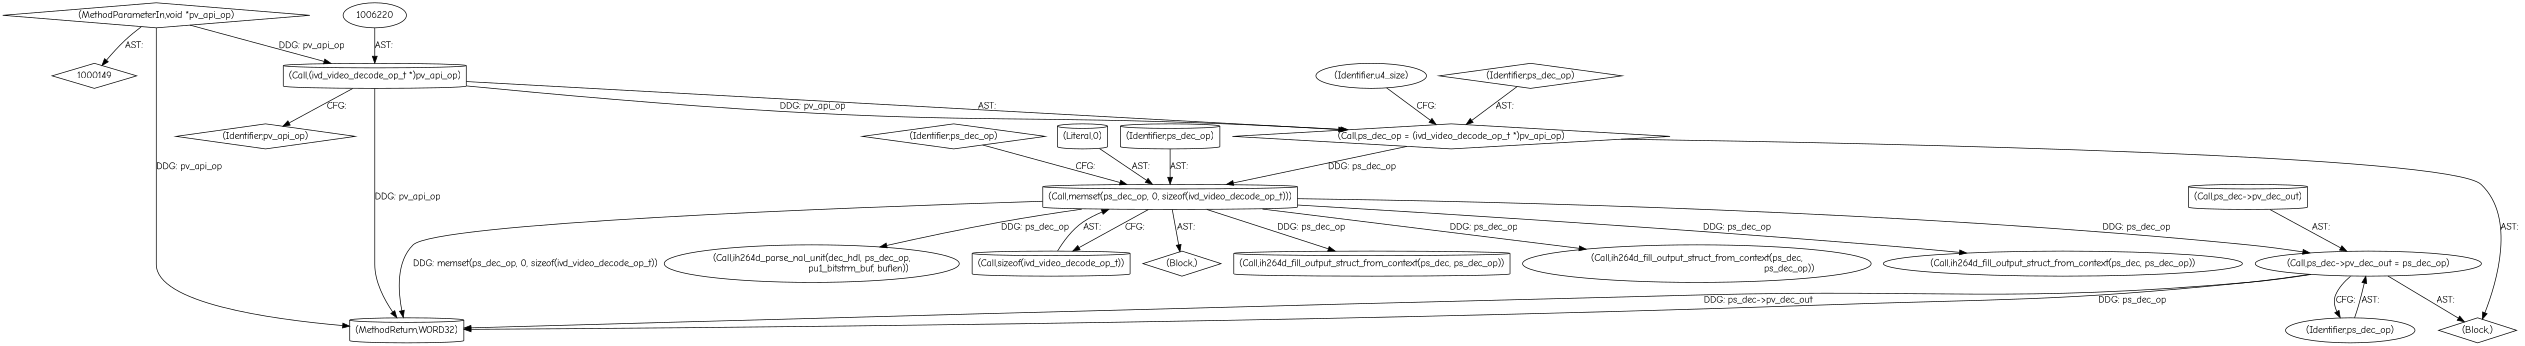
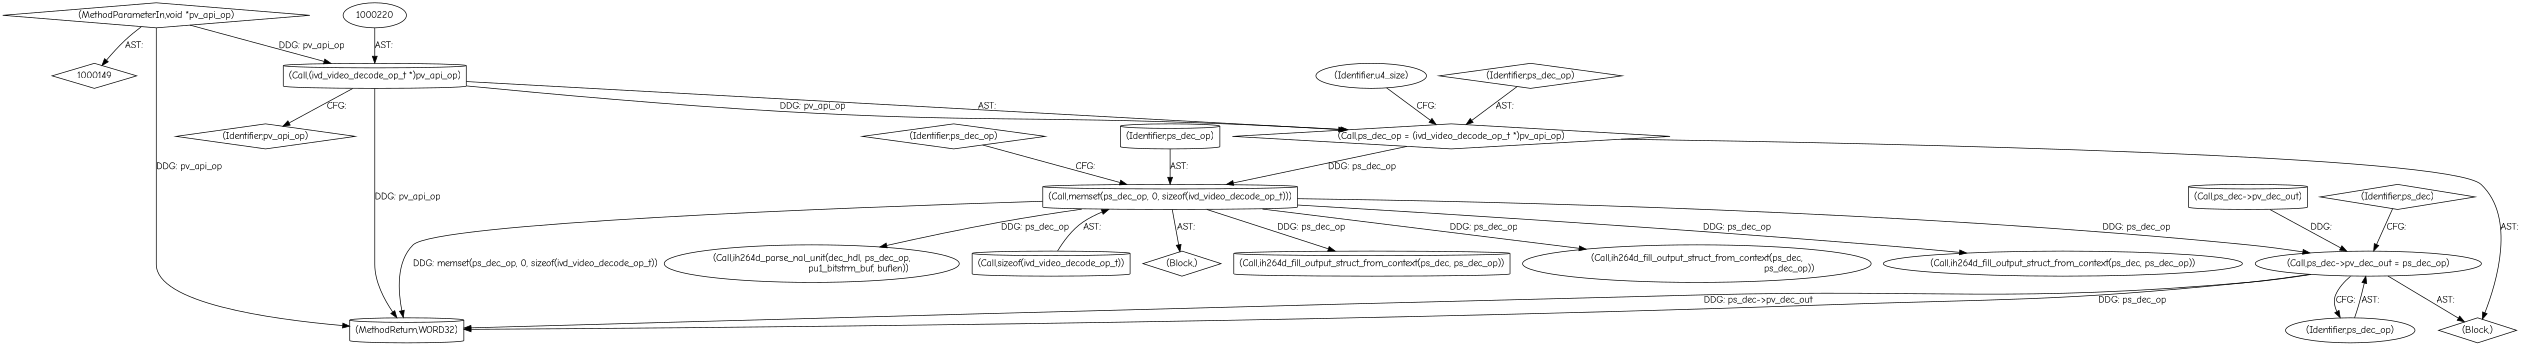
(375, 15) -> (375, 15)
(1082, 136) -> none
none -> (2398, 197)
(2323, 227) -> (2323, 227)
(1114, 229) -> none
